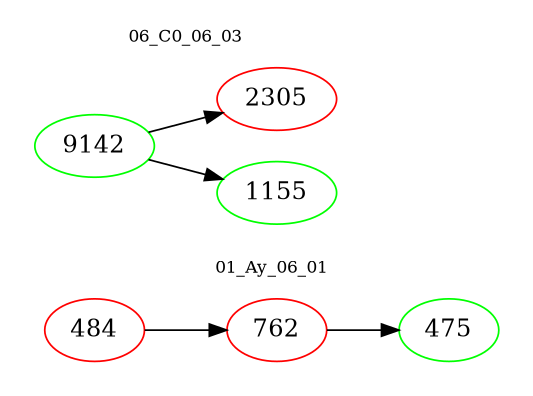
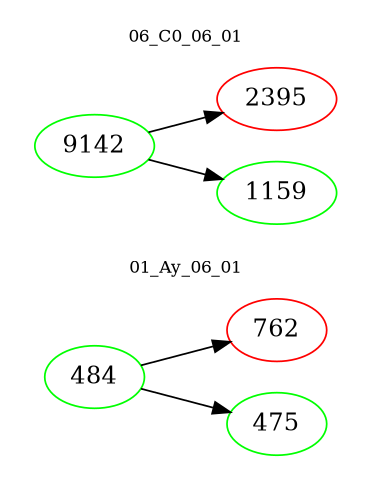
(186, 37) -> (186, 37)
(277, 99) -> (277, 99)
(277, 193) -> (277, 193)
(95, 330) -> (95, 377)
(354, 330) -> (177, 398)
